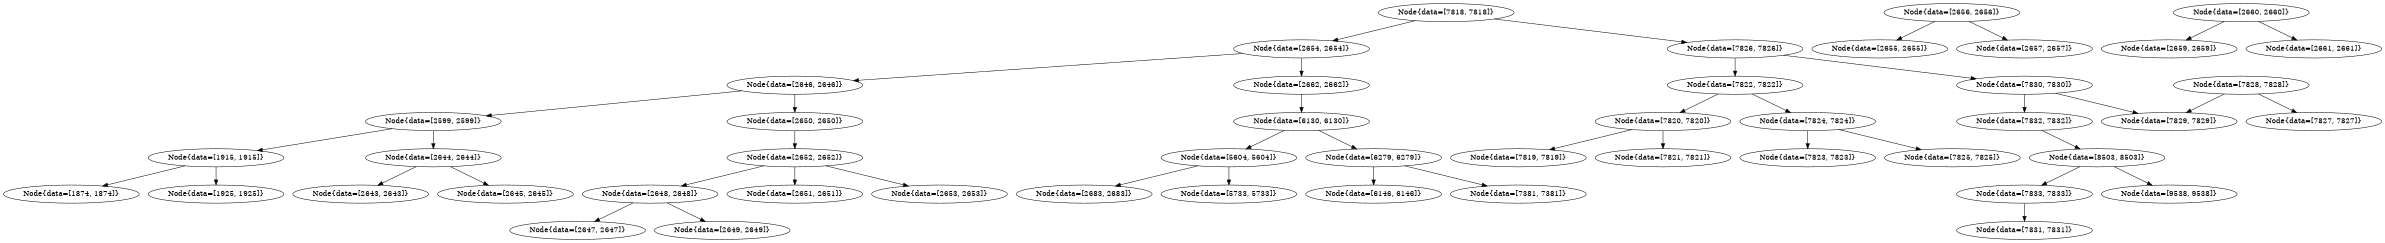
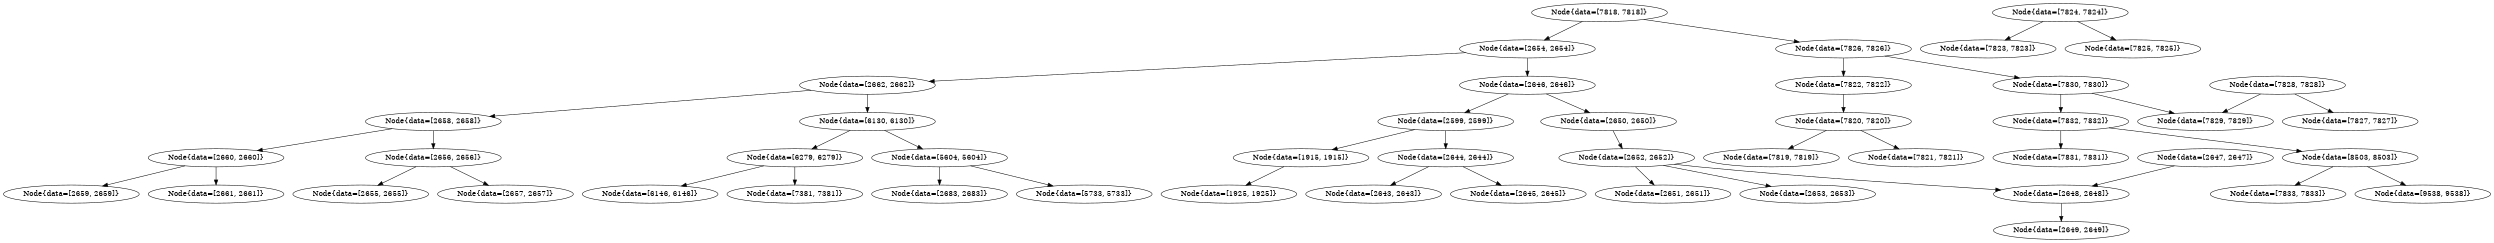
(1769, 102) -> none
none -> (433, 122)
(71, 194) -> none
(2024, 210) -> (2061, 137)
(616, 211) -> (2136, 175)
